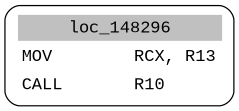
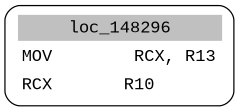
(93, 84) -> (88, 84)
